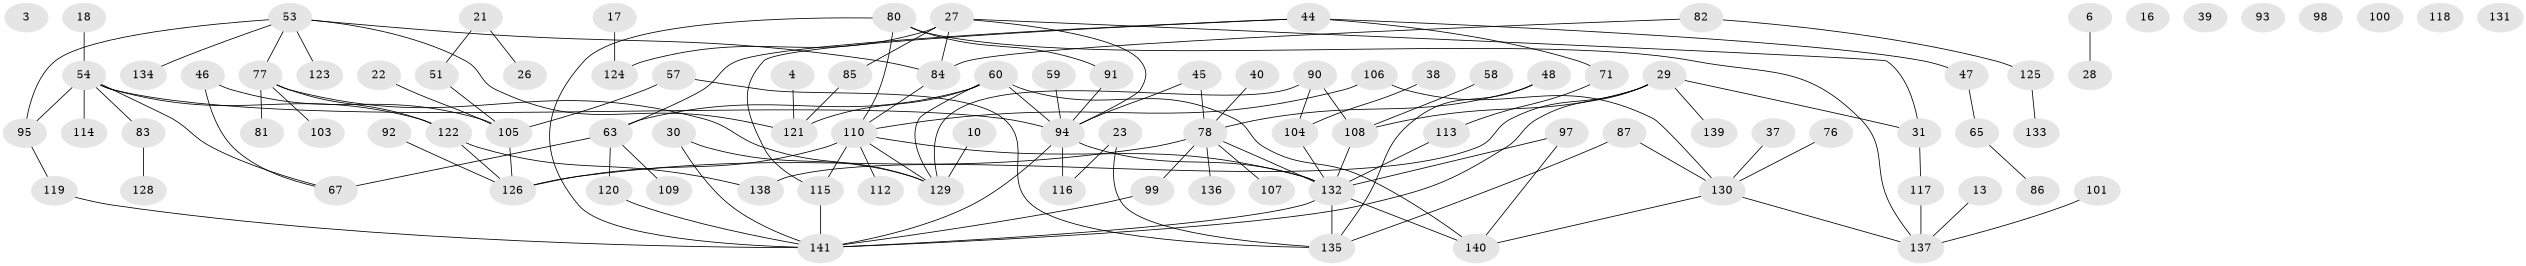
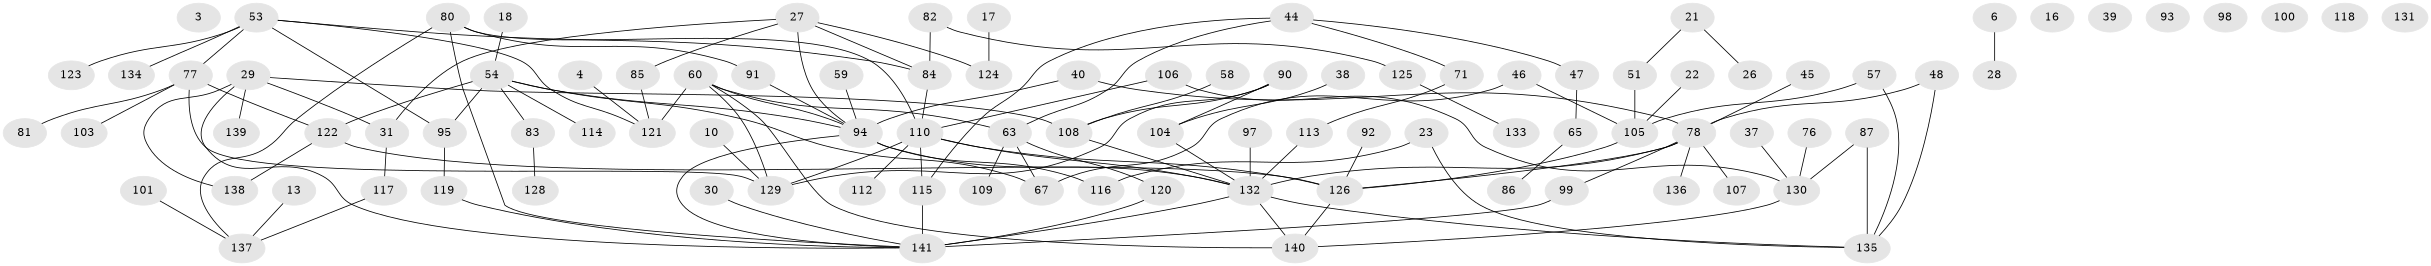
(1130, 103) -> (967, 100)
(754, 157) -> none
(1522, 191) -> (1317, 220)
(1821, 220) -> none
